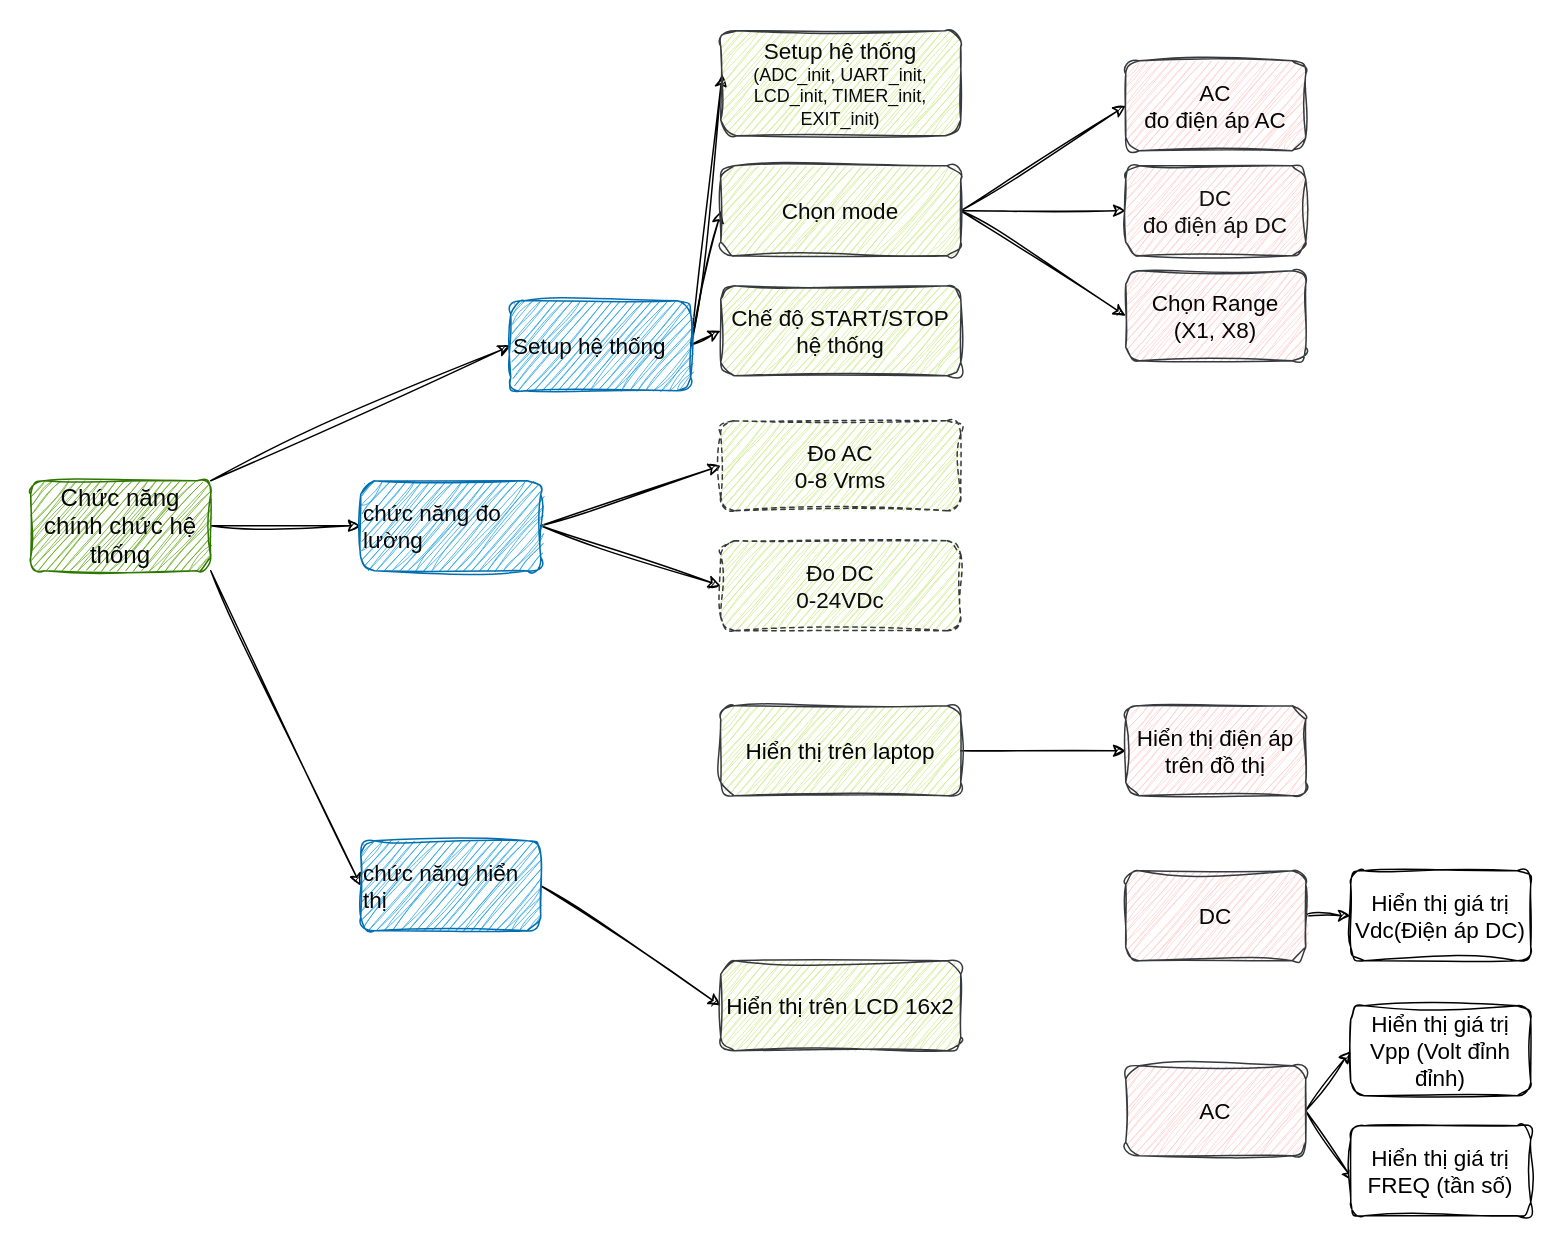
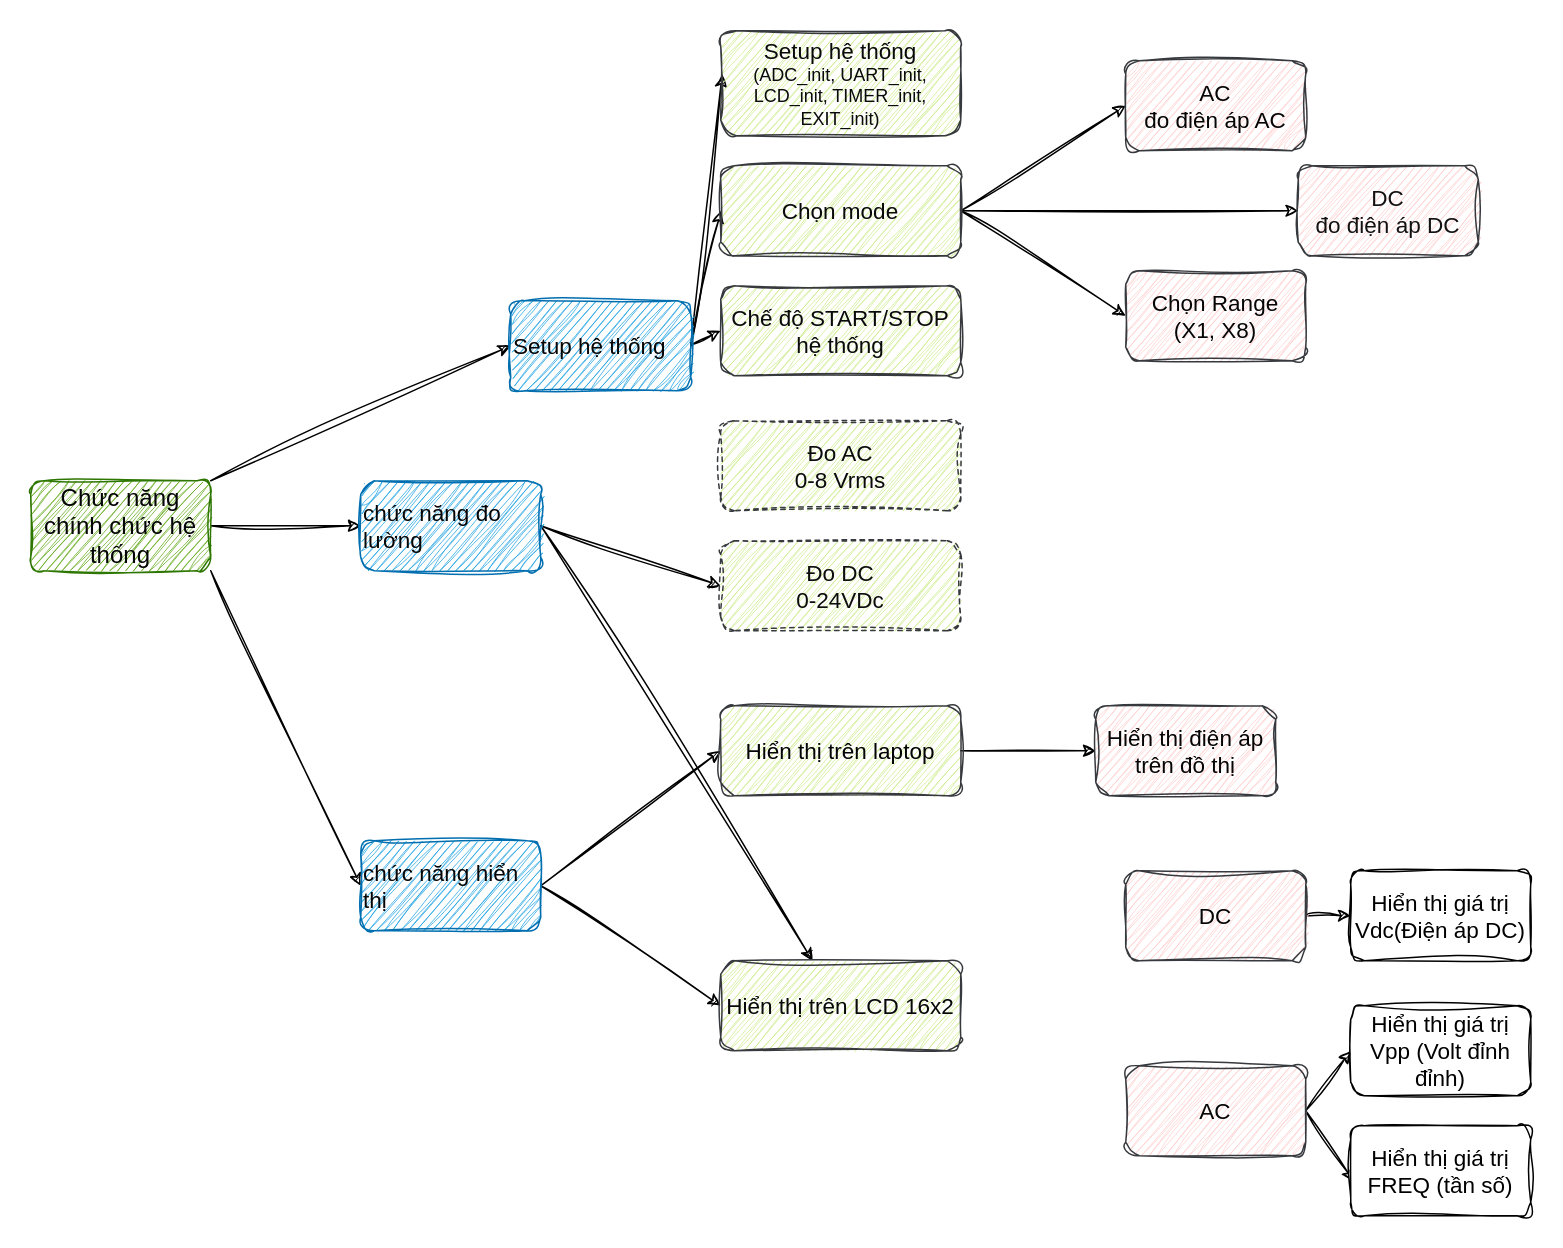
(1216, 211) -> (1388, 211)
(628, 497) -> (675, 740)
(1216, 751) -> (1186, 751)
none -> (628, 820)
